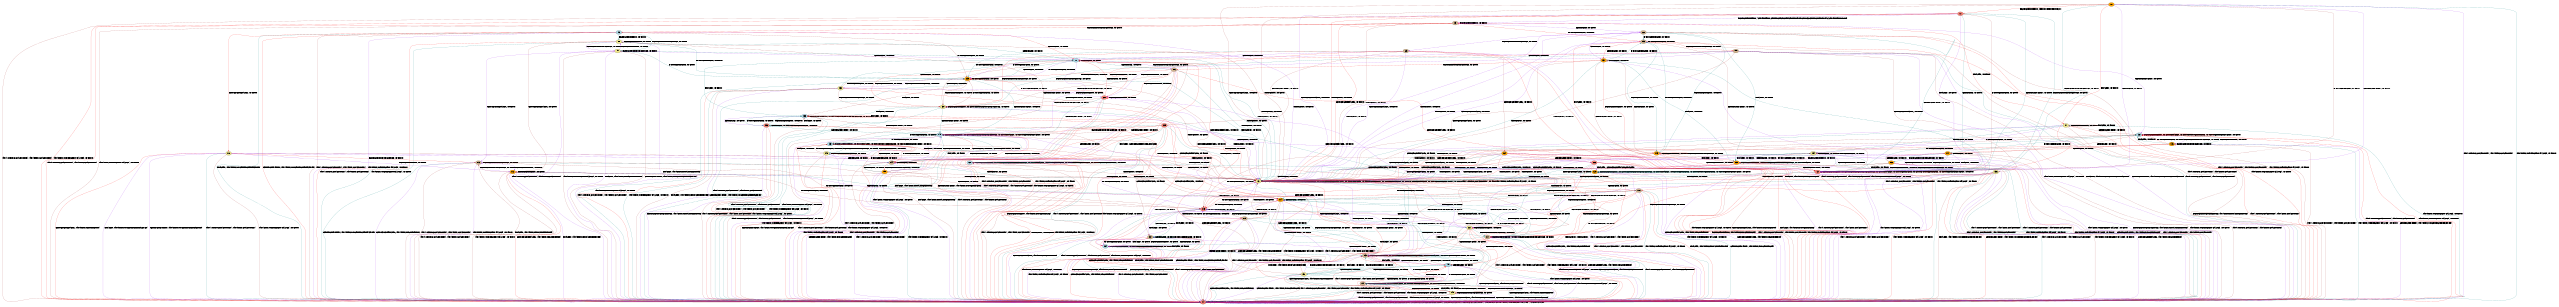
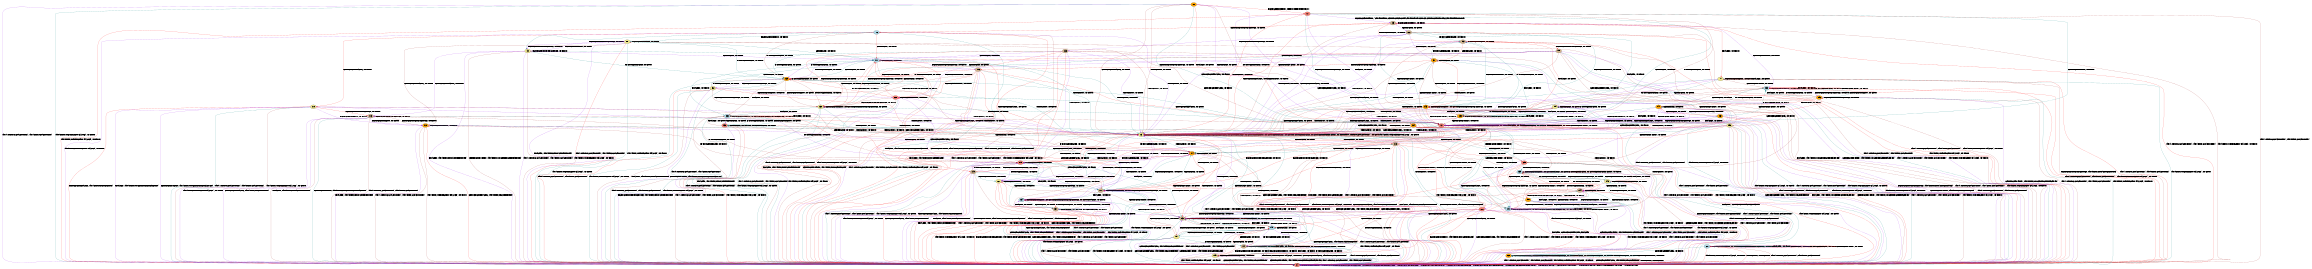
(1427, 181) -> (1168, 143)
(1555, 211) -> (1460, 153)
